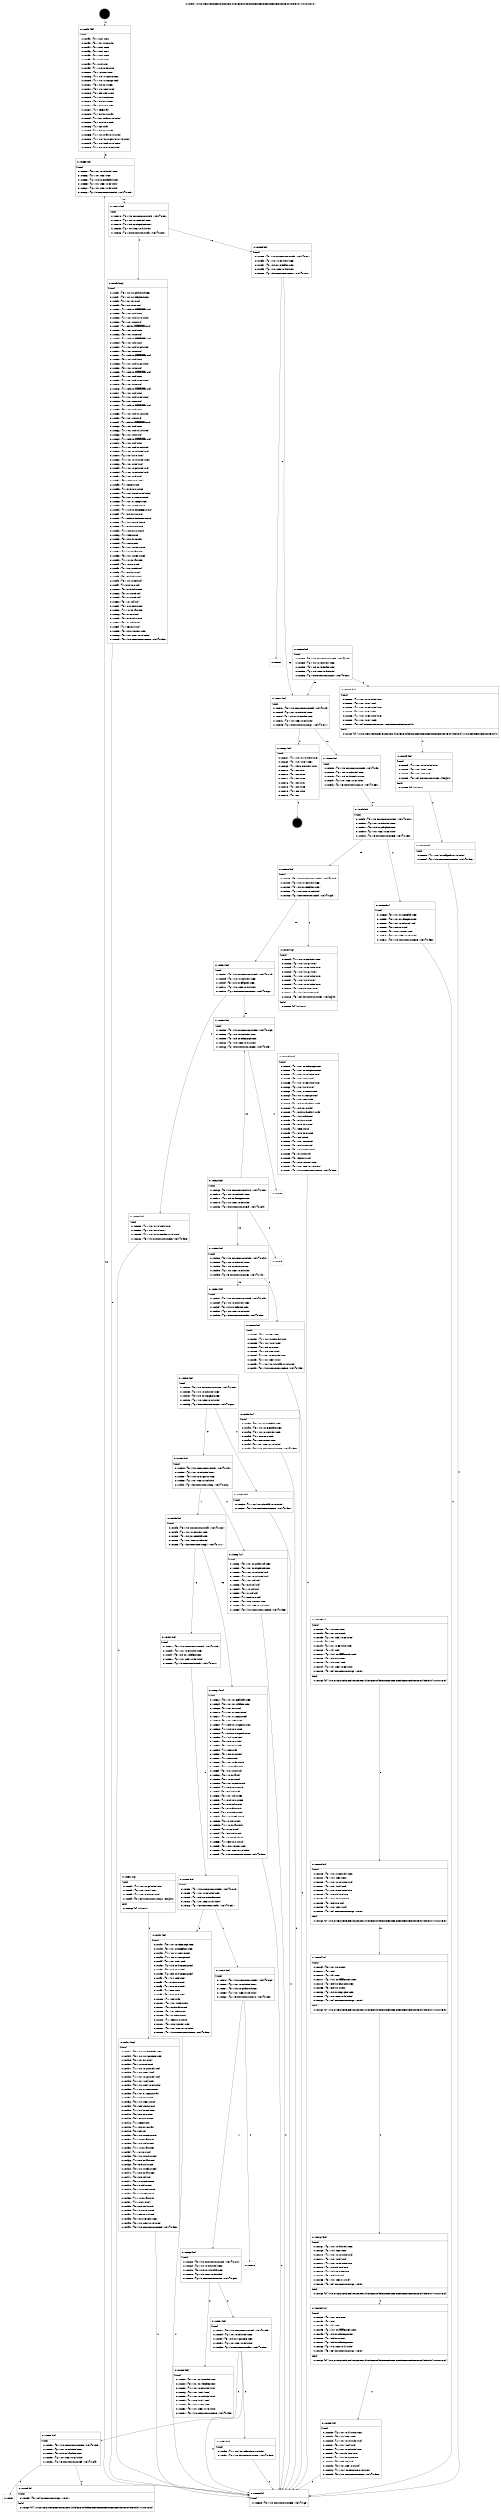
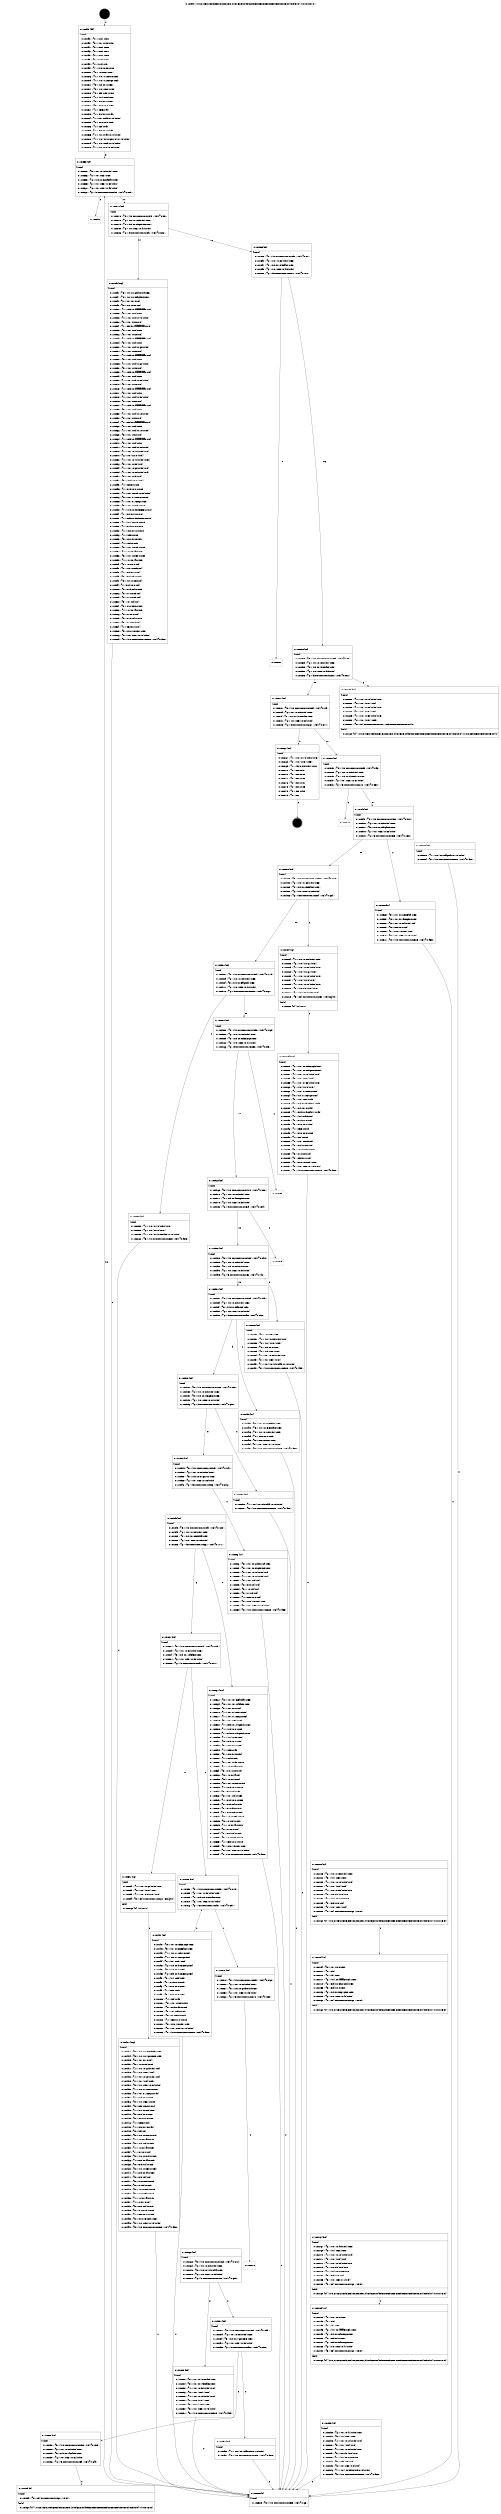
none -> (95, 220)
(139, 240) -> (139, 240)
(284, 486) -> (315, 460)
(424, 772) -> none
none -> (345, 823)
none -> (308, 1031)
(244, 1115) -> (234, 1113)
none -> (223, 1346)
none -> (240, 1366)
(199, 1501) -> none
(222, 1582) -> (222, 1582)
(379, 1650) -> none
none -> (170, 1770)
(200, 1920) -> (198, 1921)
(380, 1928) -> (380, 1928)
(379, 2123) -> none
(228, 2124) -> none
(365, 2391) -> none
(210, 2422) -> (199, 2472)
(9, 2498) -> none
